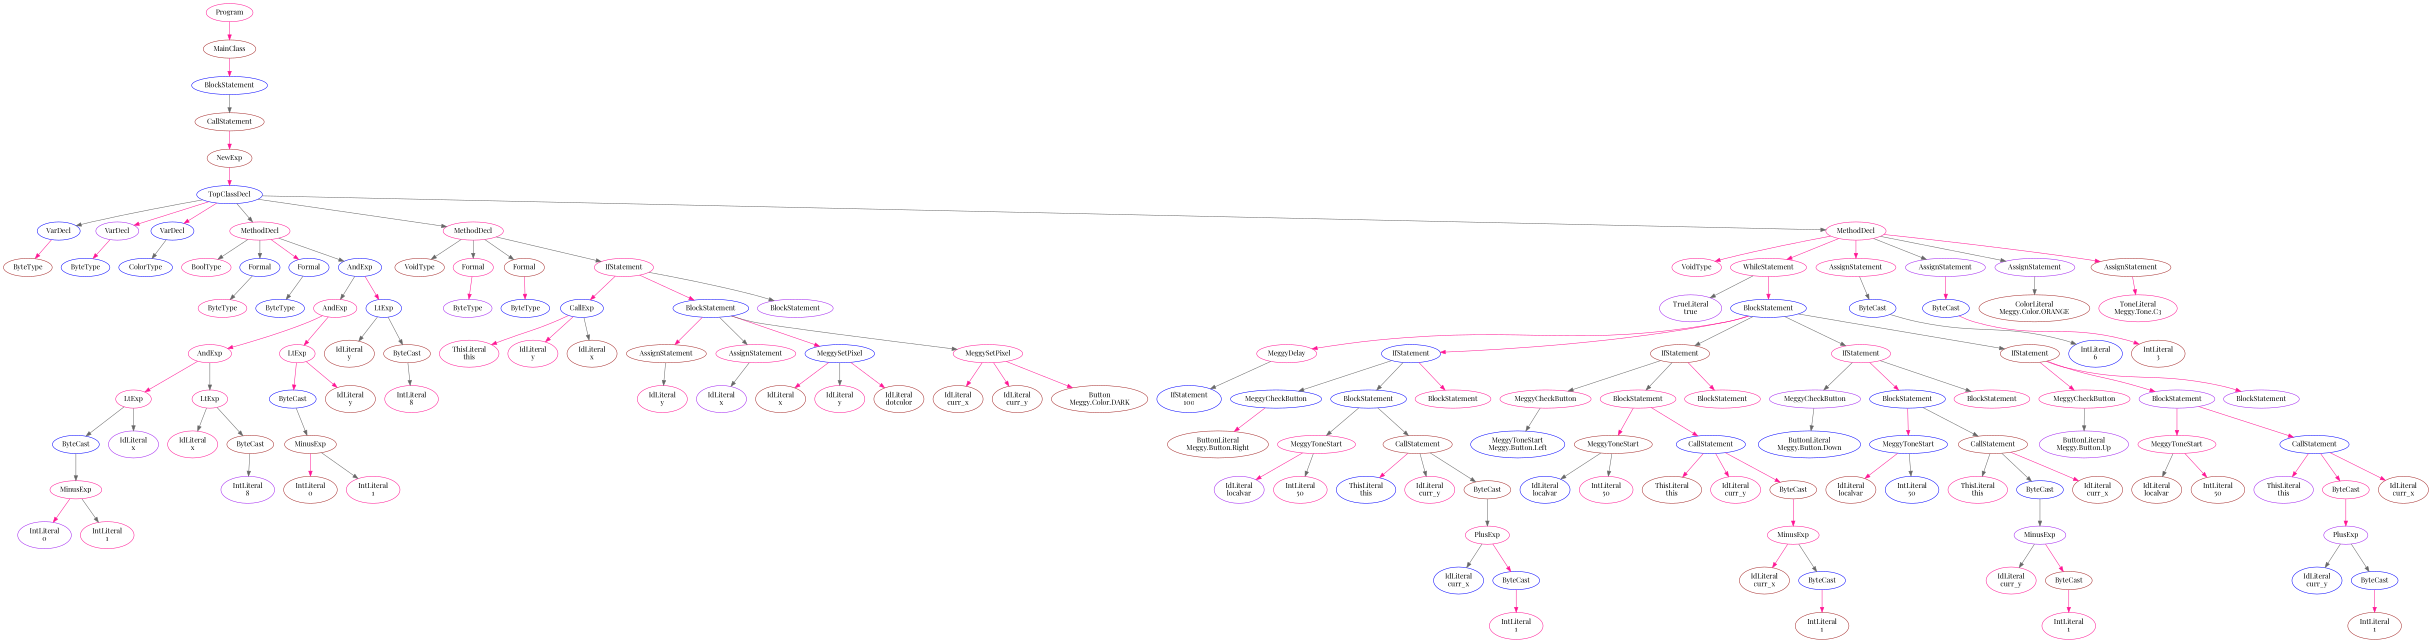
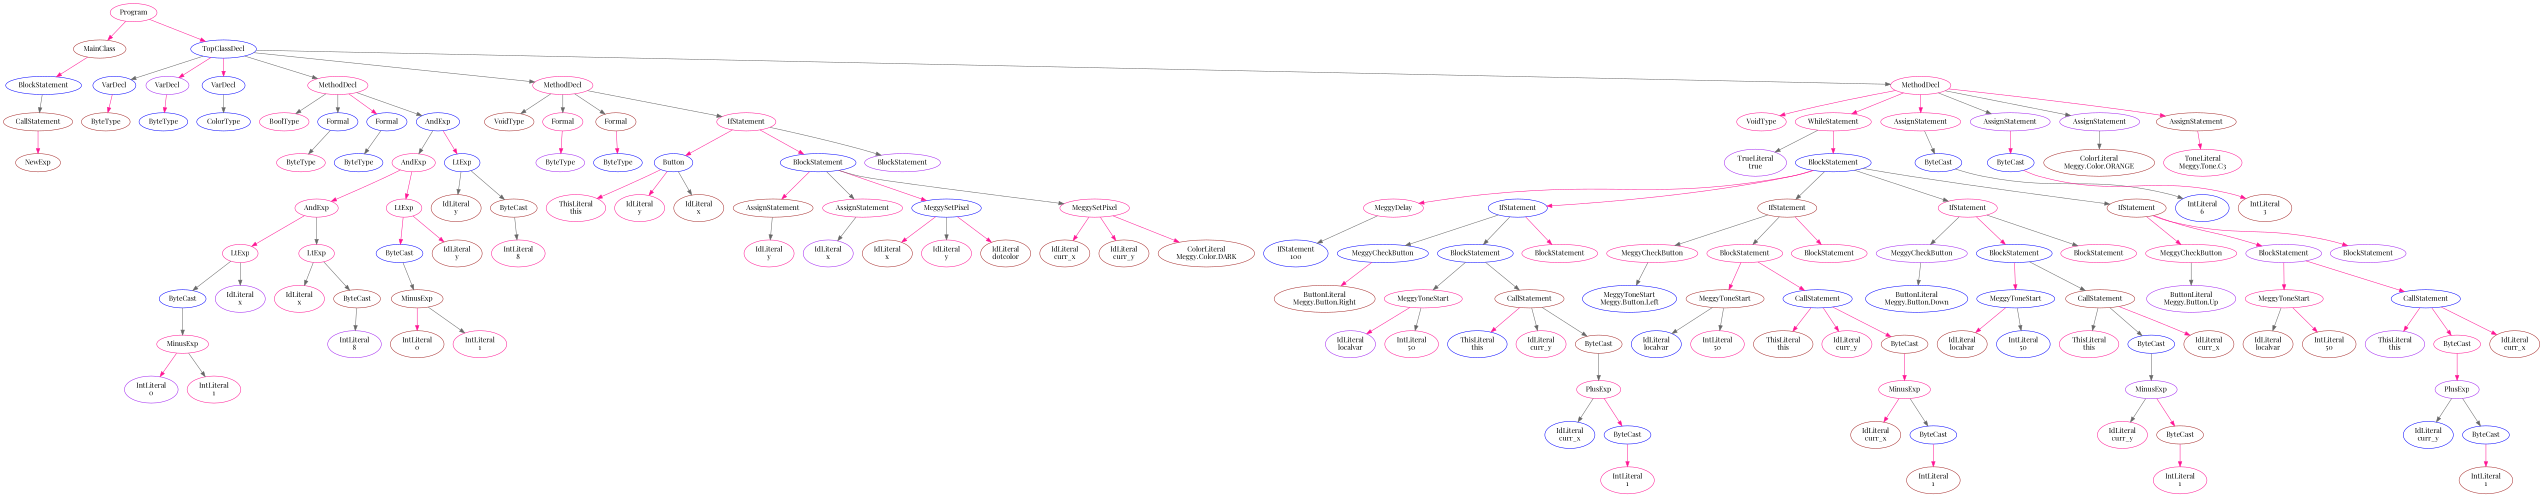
(230, 174) -> (175, 29)
(582, 308) -> (674, 163)
(1100, 399) -> (1206, 253)
